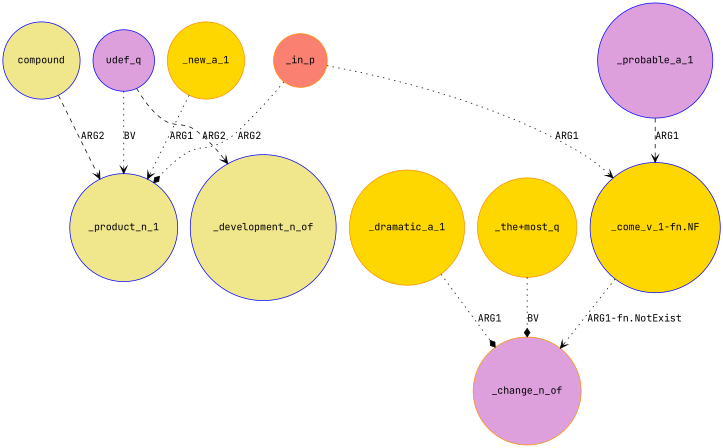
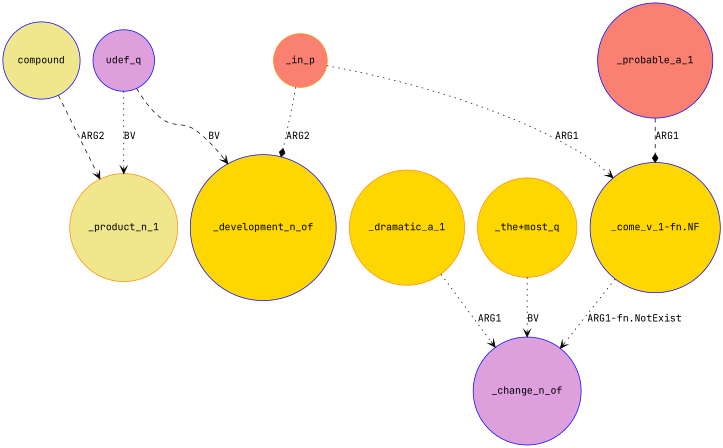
(206, 61) -> none
(655, 61) -> (655, 61)
(214, 136) -> (214, 136)
(655, 137) -> (655, 137)
(228, 139) -> (290, 118)
(124, 228) -> (124, 228)
(263, 228) -> (263, 228)
(527, 303) -> (527, 303)
(466, 307) -> (466, 307)
(527, 391) -> (527, 391)
